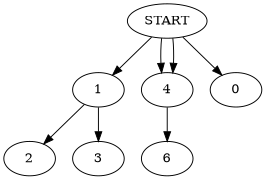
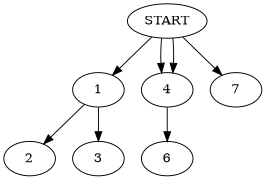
(236, 90) -> (236, 90)
